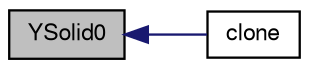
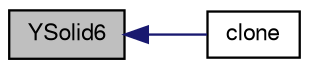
(67, 35) -> (67, 35)
